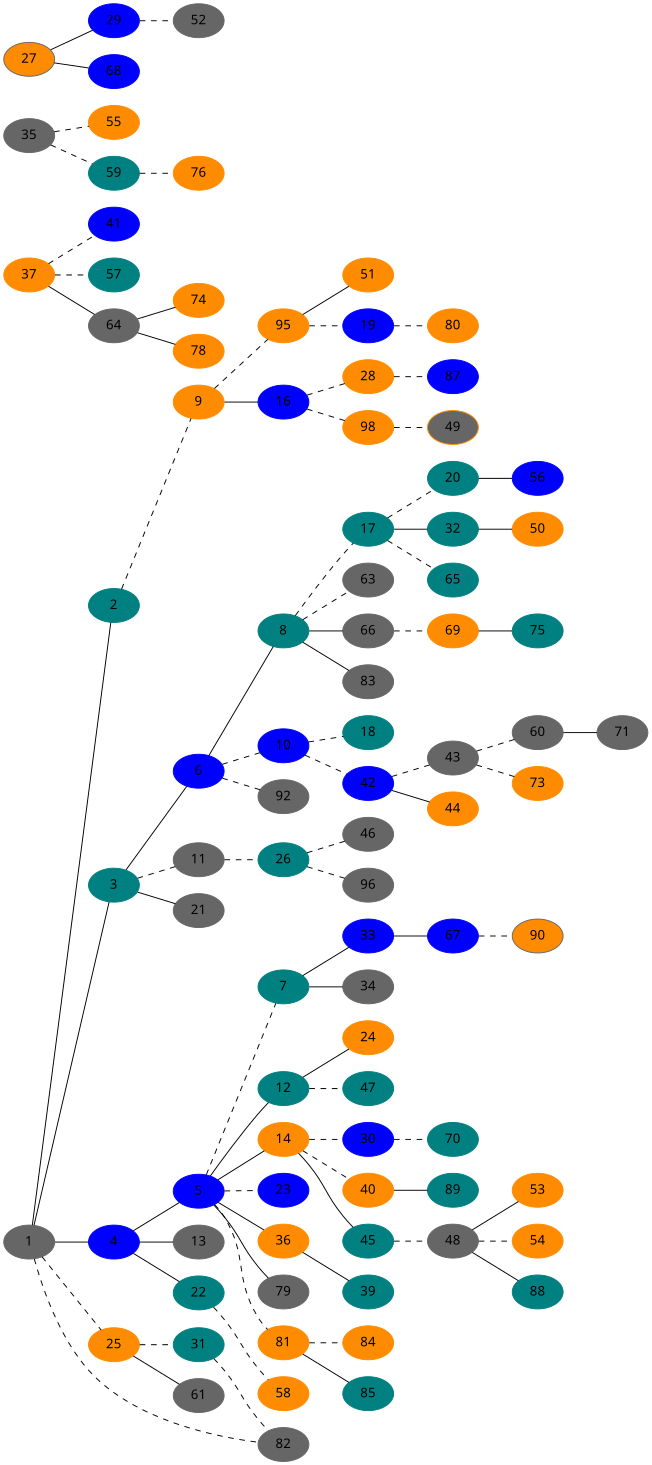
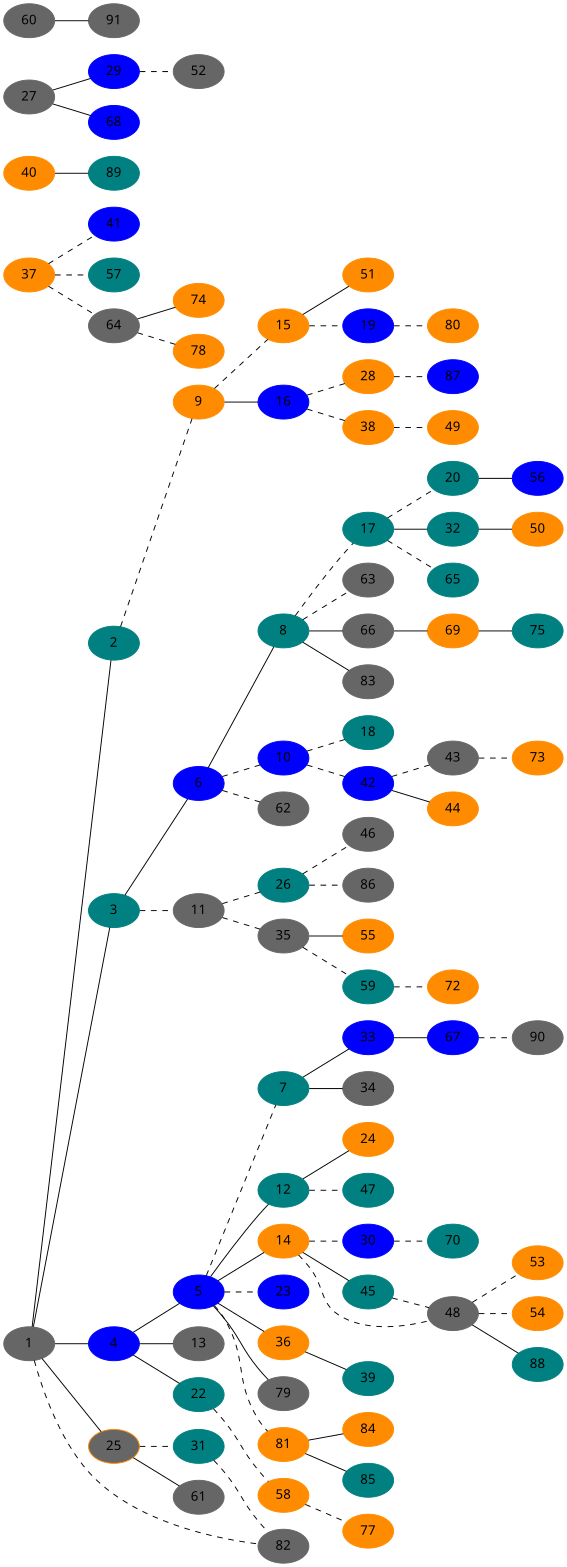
(29, 59) -> (29, 97)
(72, 129) -> (326, 936)
(199, 173) -> (453, 987)
(72, 300) -> (72, 300)
(283, 326) -> (283, 326)
(156, 339) -> (156, 339)
(368, 428) -> (368, 428)
(453, 428) -> (453, 428)
(411, 631) -> (411, 631)
(622, 733) -> (114, 21)
(495, 745) -> none
(283, 797) -> (283, 809)
(368, 885) -> (368, 885)
(199, 911) -> none
none -> (241, 923)
(538, 936) -> (538, 1038)
(326, 1165) -> (348, 1320)
(495, 1216) -> (495, 1288)
(72, 1293) -> (72, 1395)
(326, 1343) -> (326, 1437)
(114, 1345) -> (114, 1446)
none -> (368, 1531)
